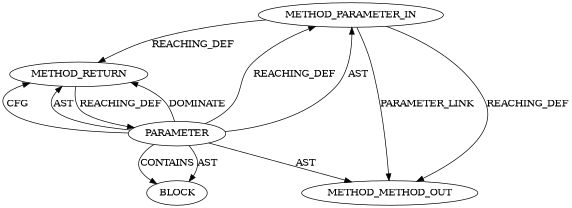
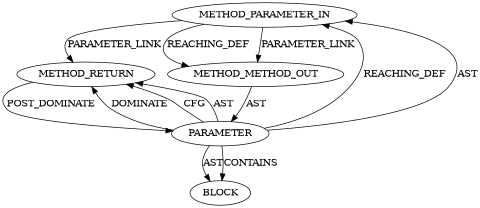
(193, 45) -> (114, 45)
(121, 104) -> (51, 104)
(277, 162) -> (245, 102)
